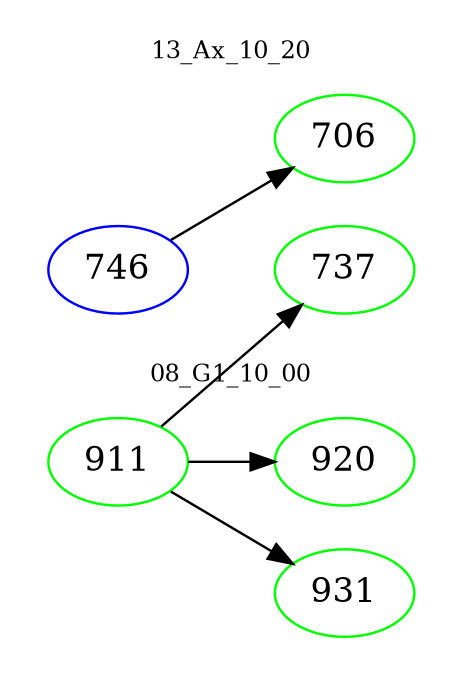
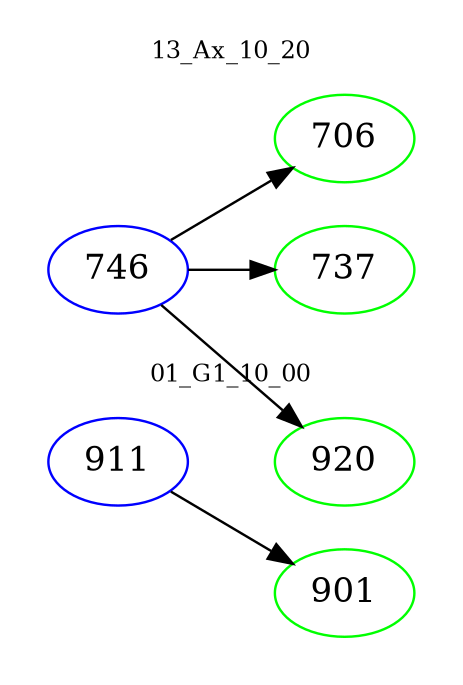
(222, 374) -> (219, 270)
(231, 376) -> (231, 376)
(118, 462) -> (118, 462)
(219, 462) -> (234, 368)
(345, 593) -> (345, 593)
